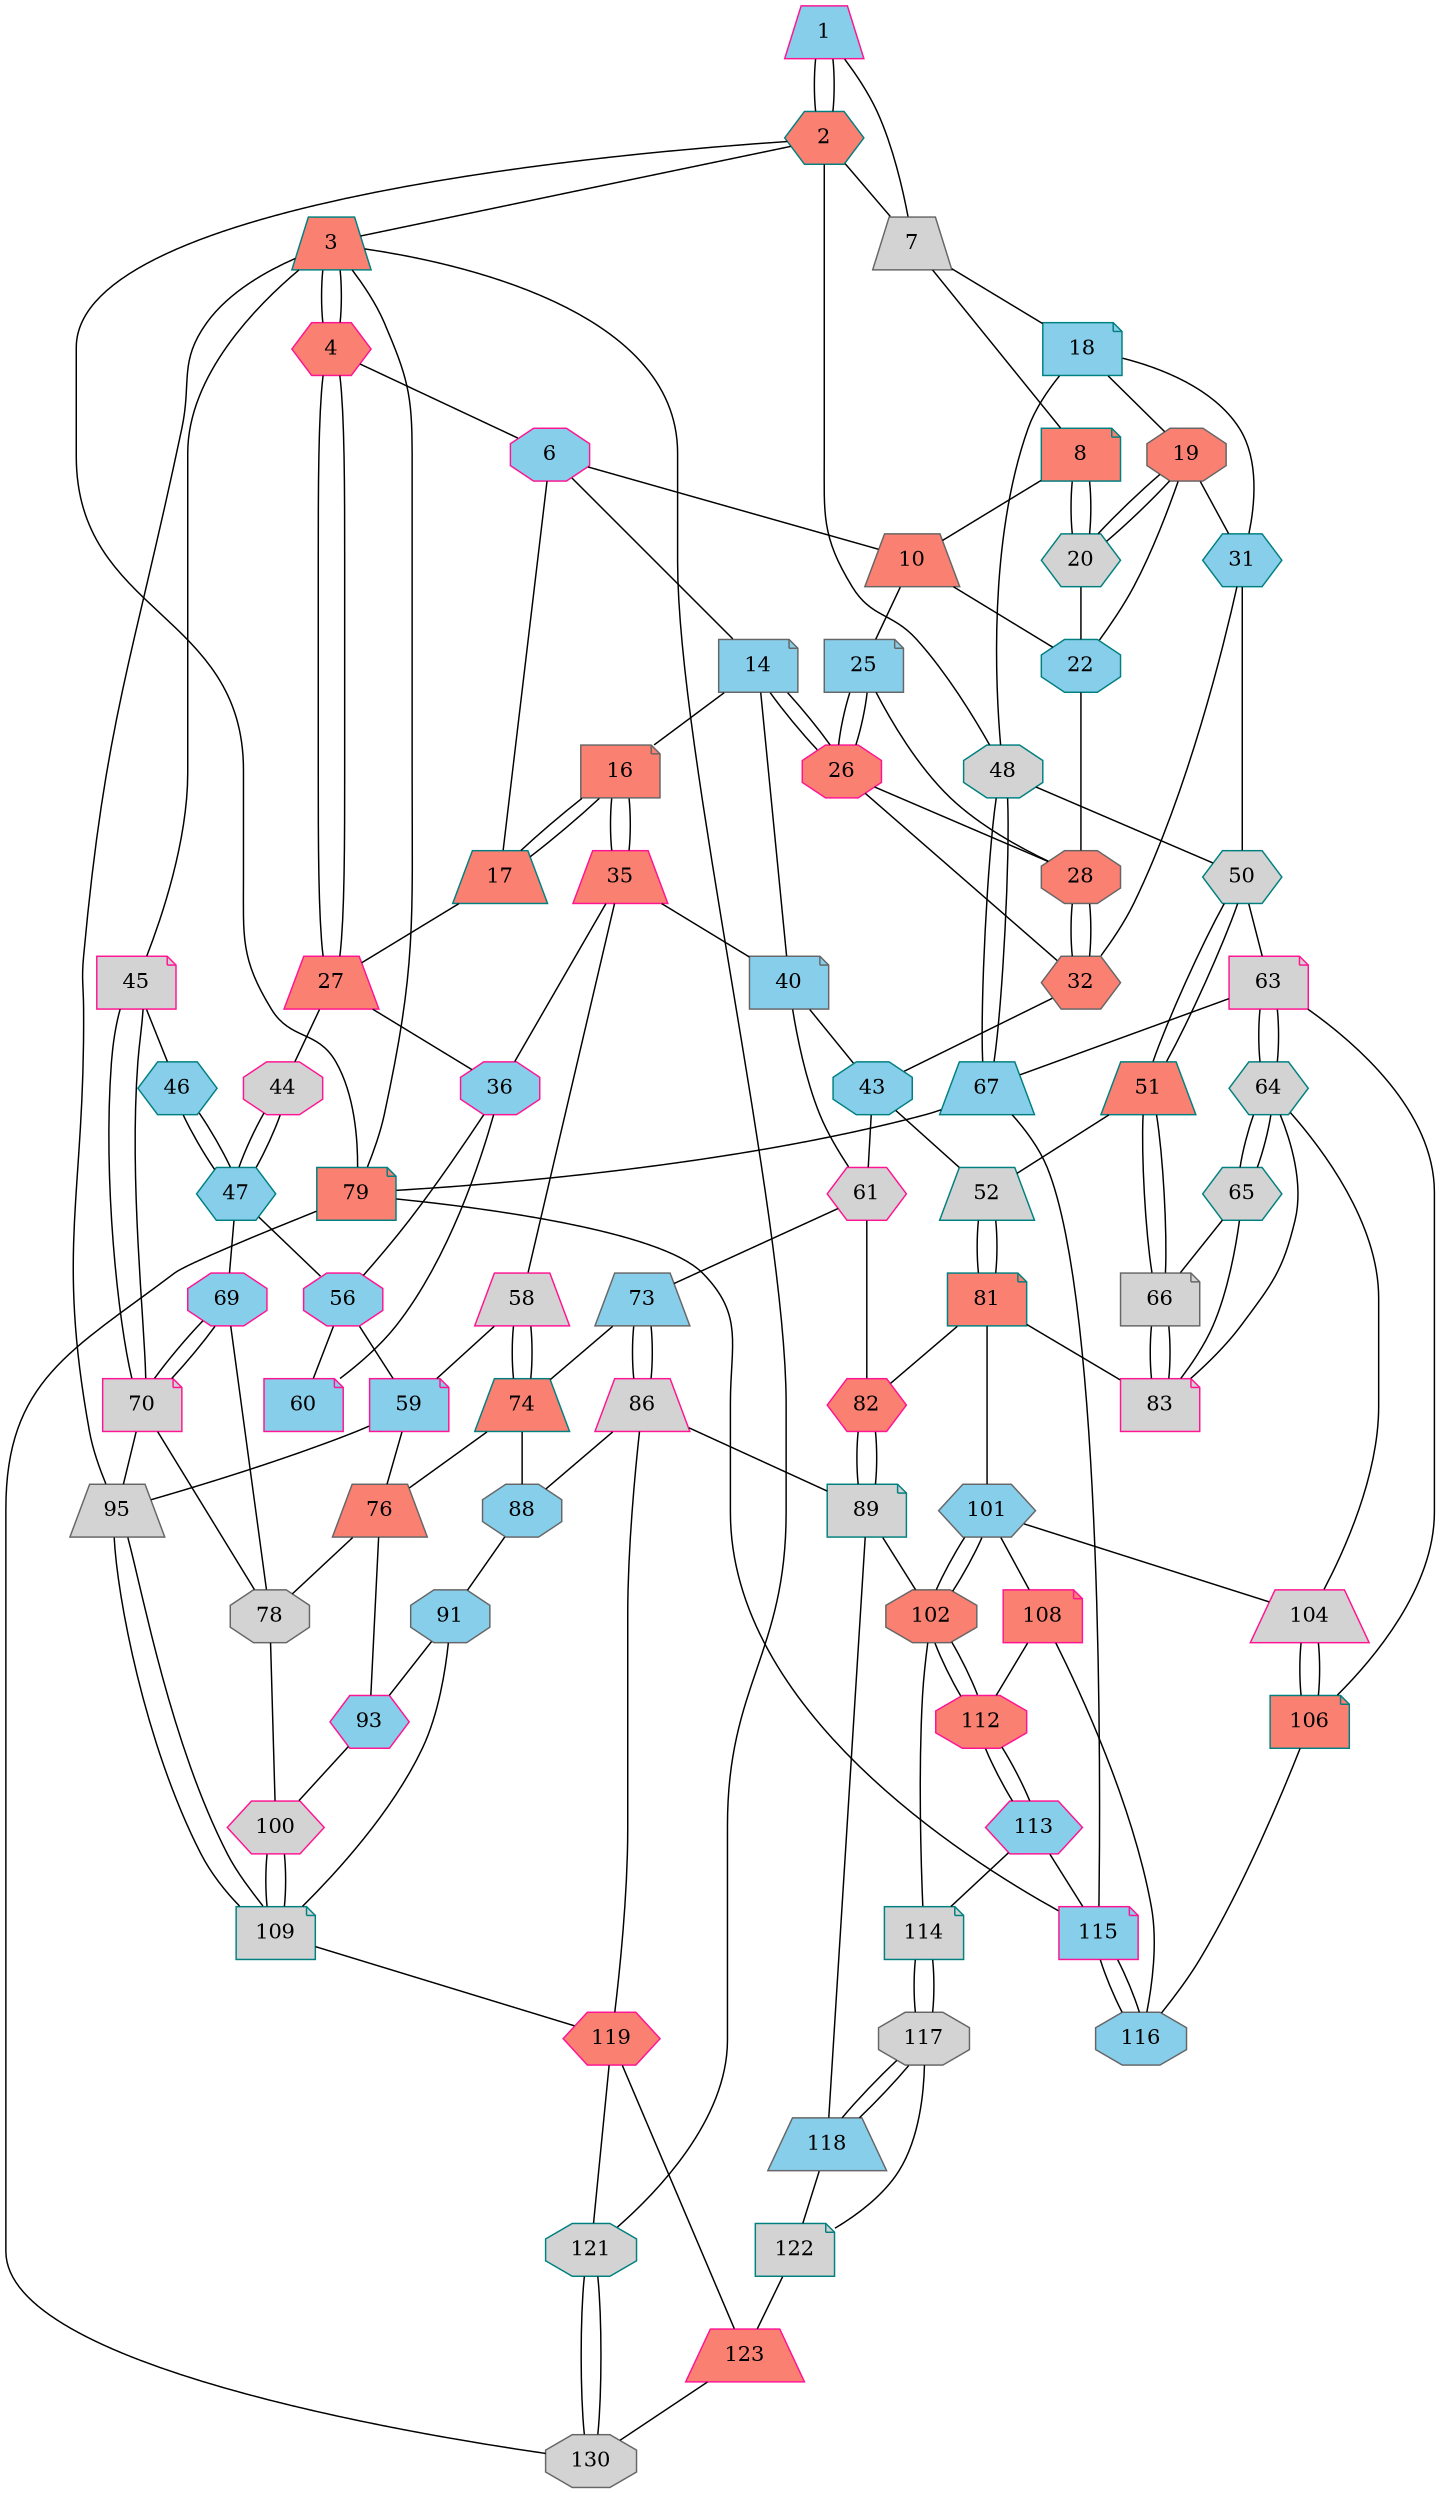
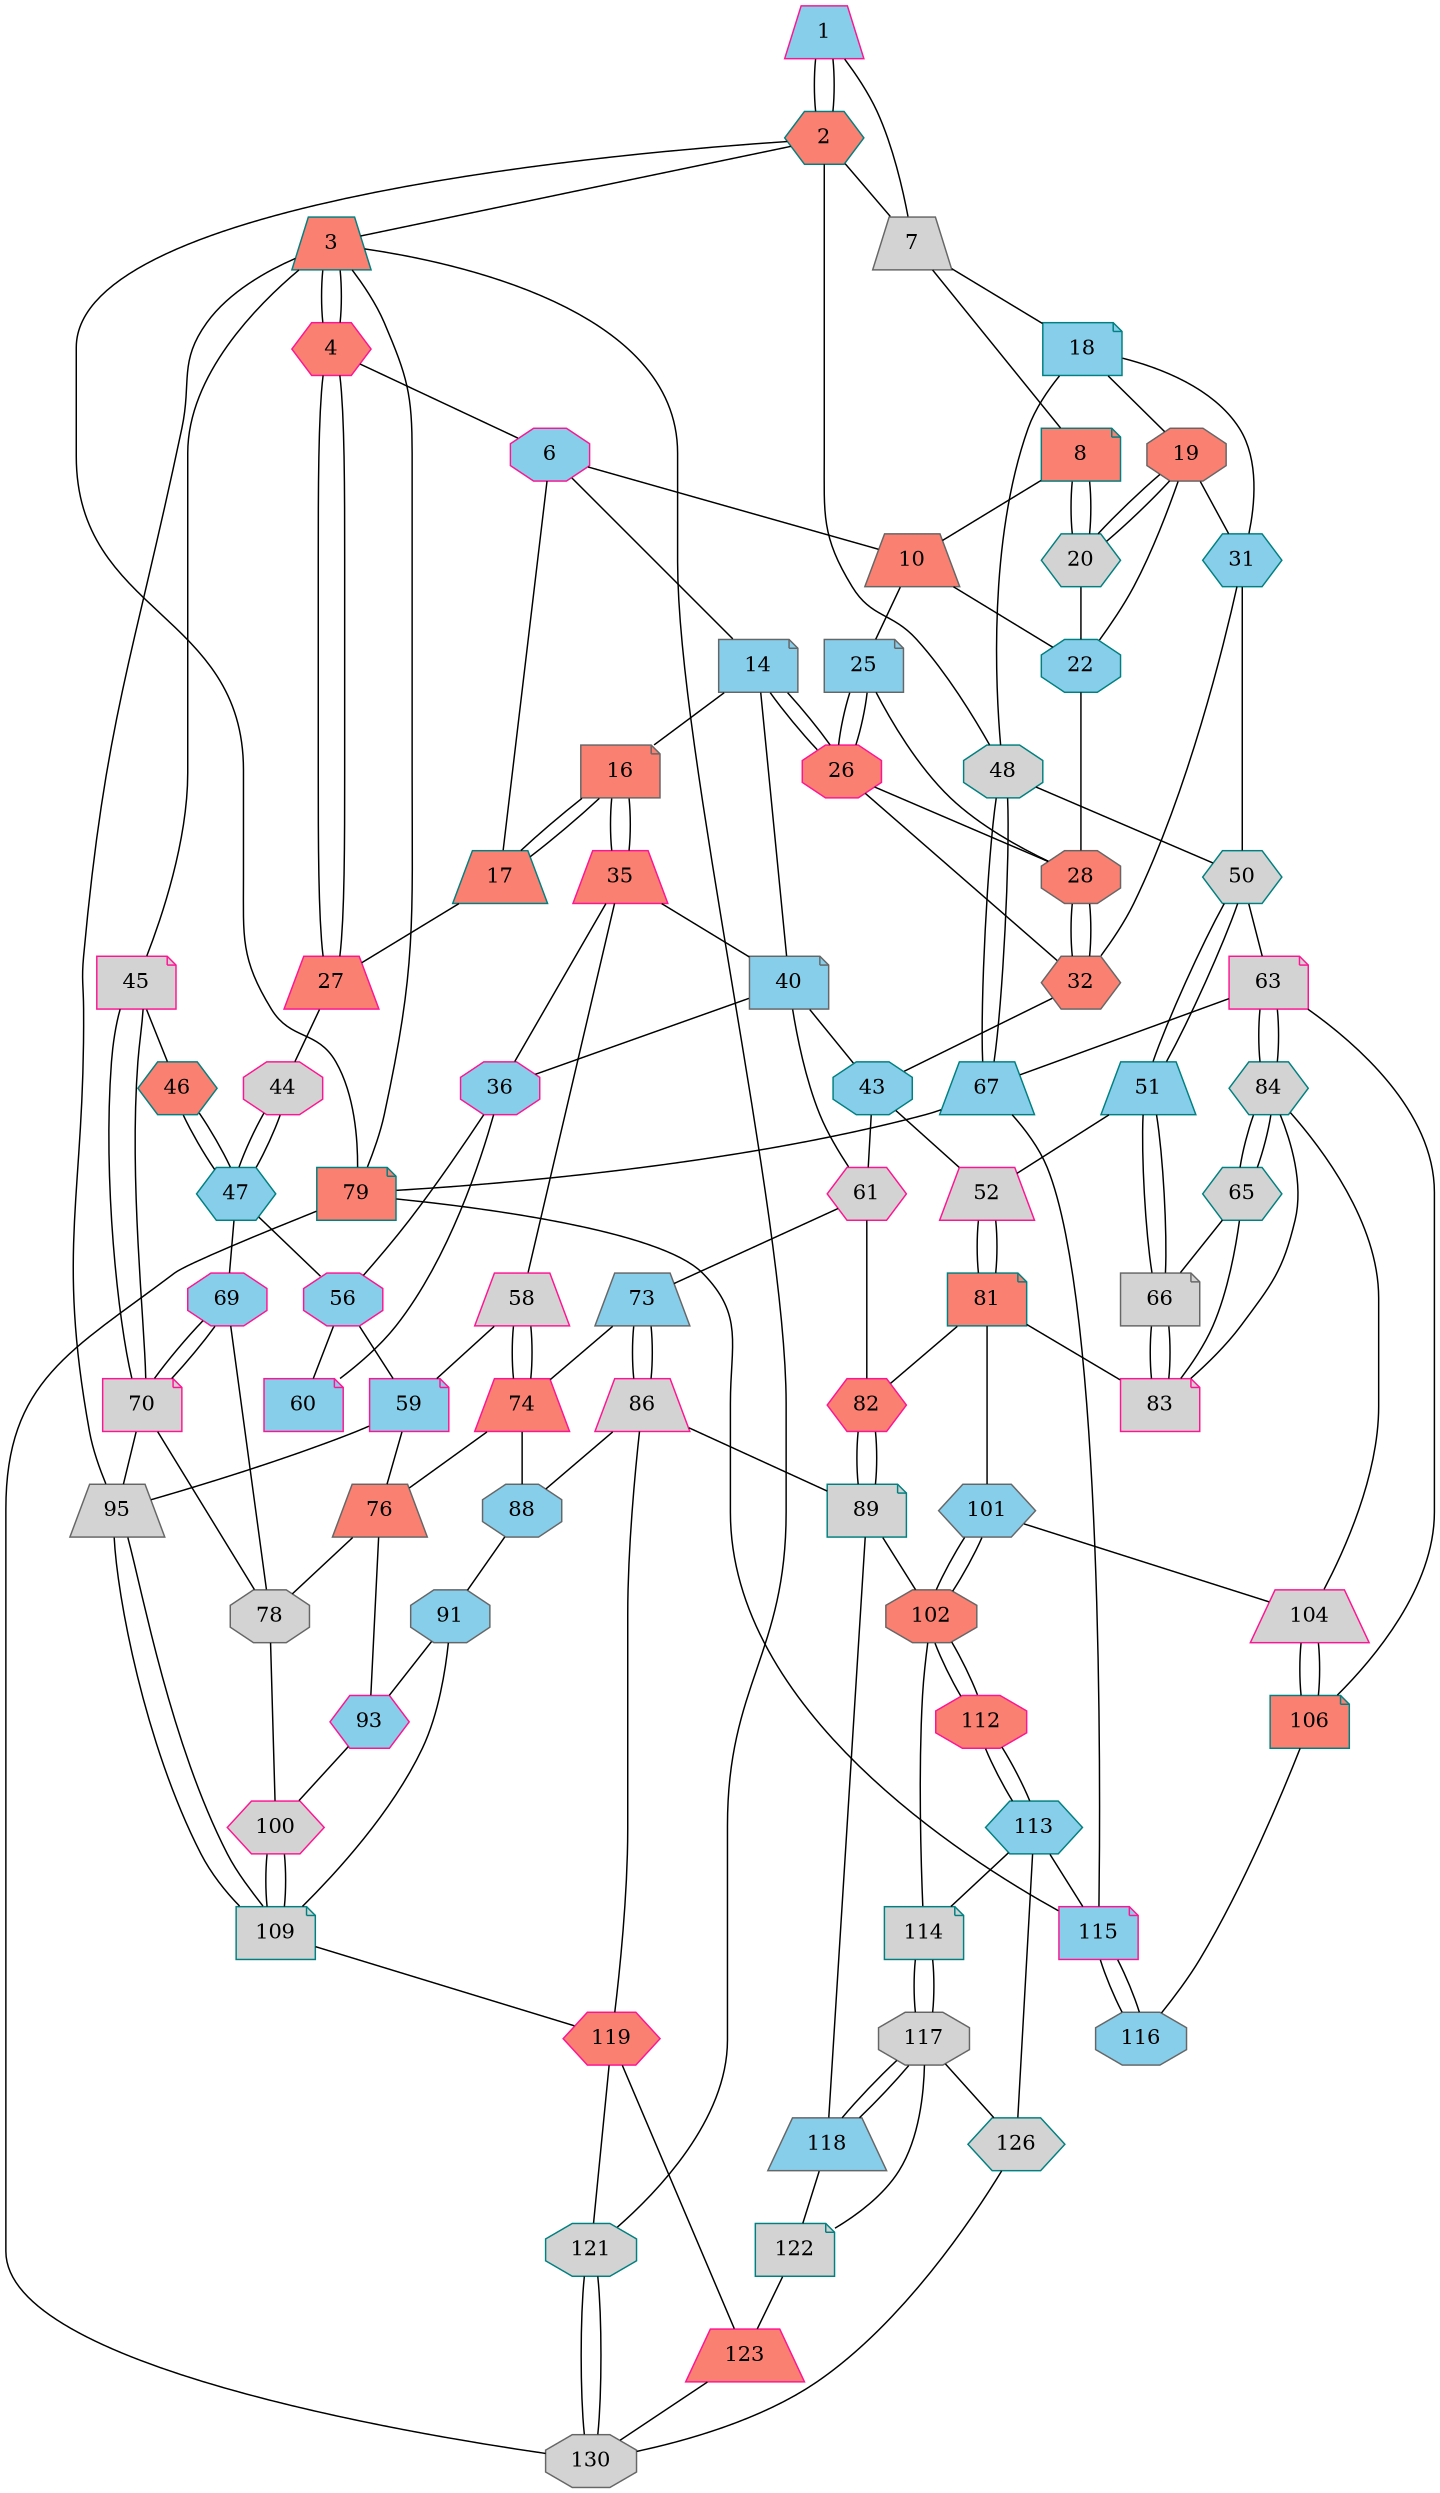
(422, 1039) -> (642, 1036)
(177, 1088) -> (177, 1088)
(1148, 1088) -> (1148, 1088)
(1269, 1088) -> (1269, 1088)
(987, 1194) -> (987, 1194)
(522, 1405) -> (522, 1405)
(1043, 1616) -> none
(1034, 1827) -> (1034, 1827)
none -> (1016, 2144)
